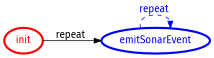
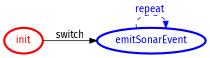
(72, 35) -> (70, 35)
